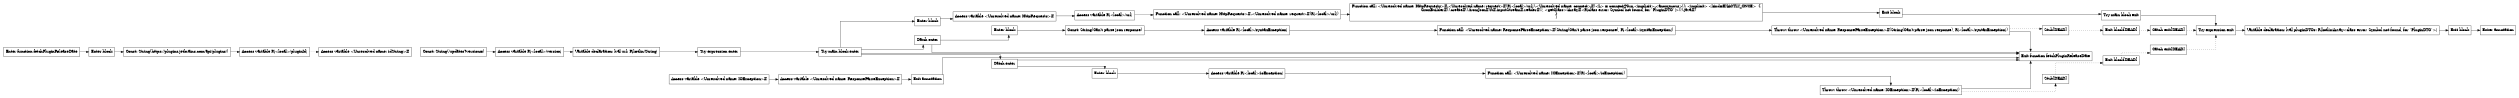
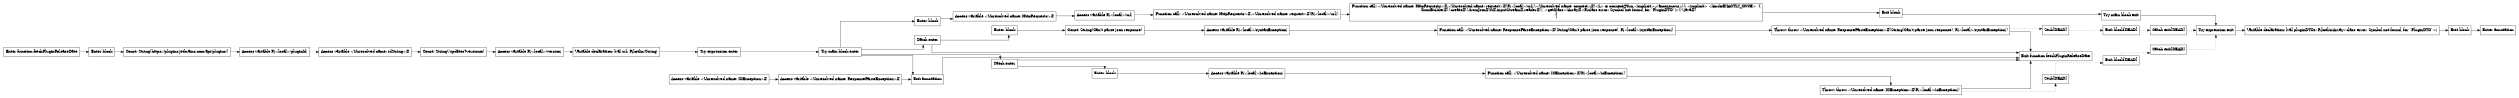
none -> (415, 52)
(1439, 54) -> (895, 56)
